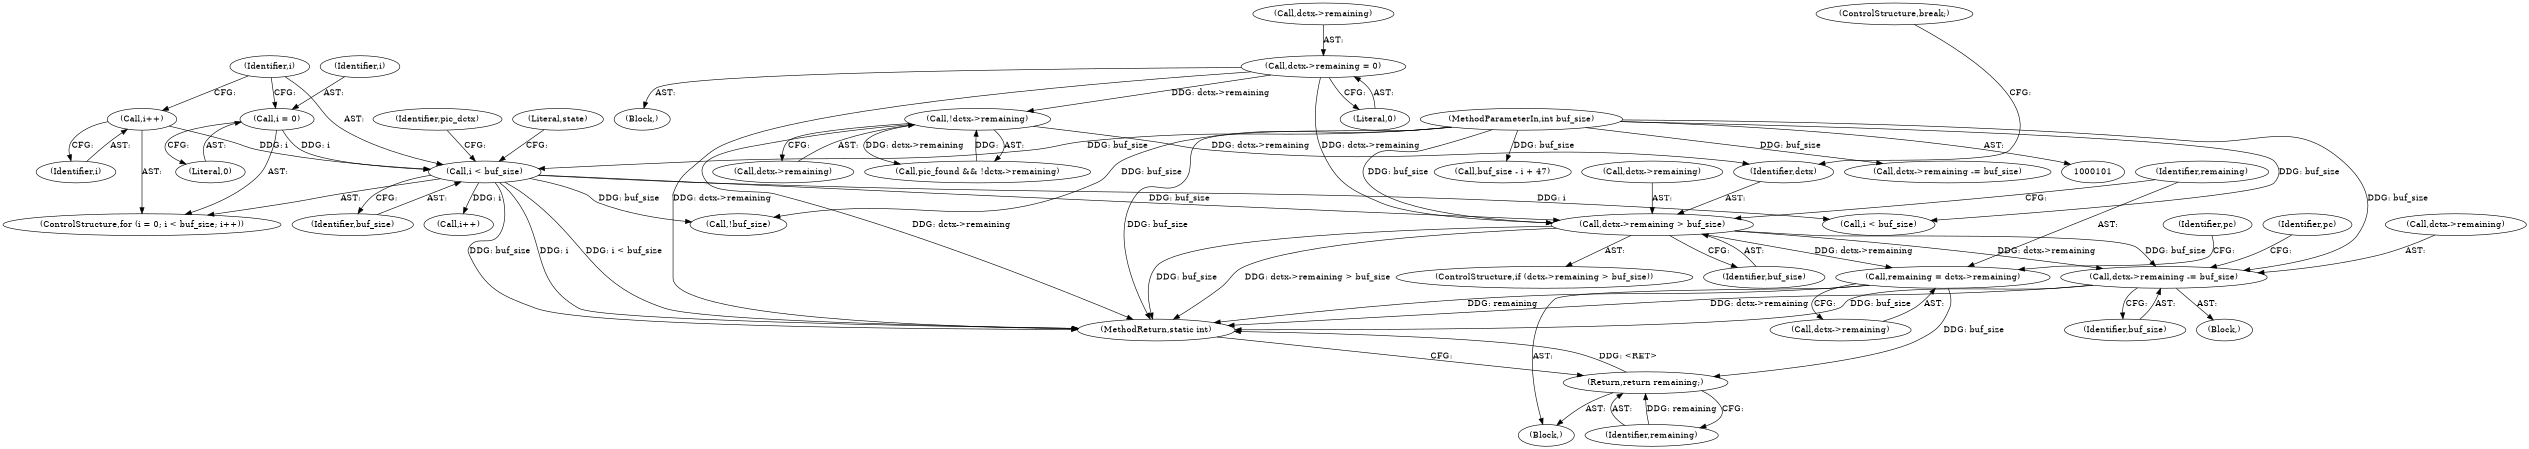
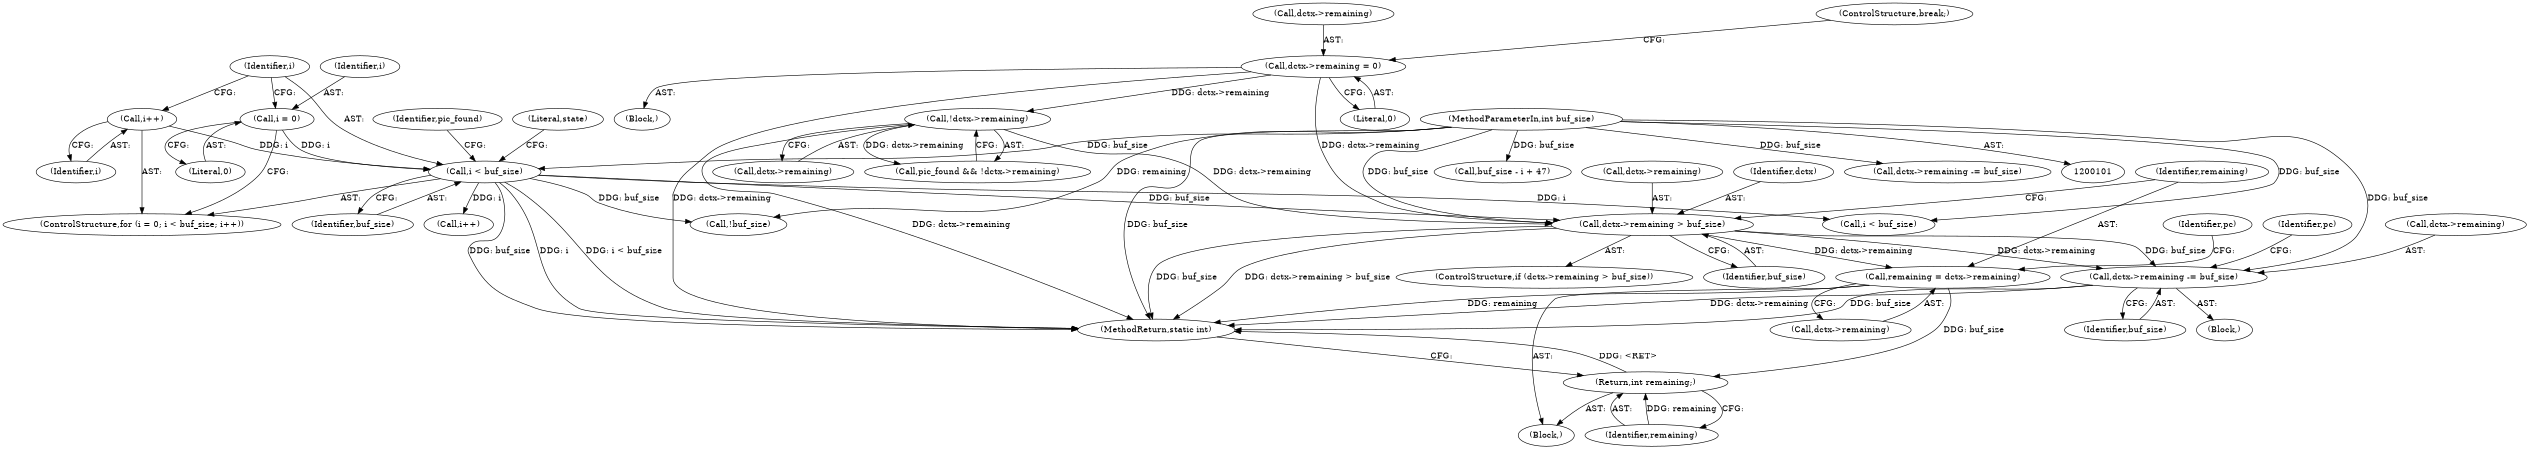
(438, 119) -> (438, 119)
(2012, 145) -> (1613, 40)
(988, 146) -> (988, 146)
(1387, 156) -> (1240, 200)
(279, 172) -> (279, 172)
(1152, 172) -> (1152, 172)
(2093, 172) -> (2093, 172)
(1646, 383) -> (1646, 383)
